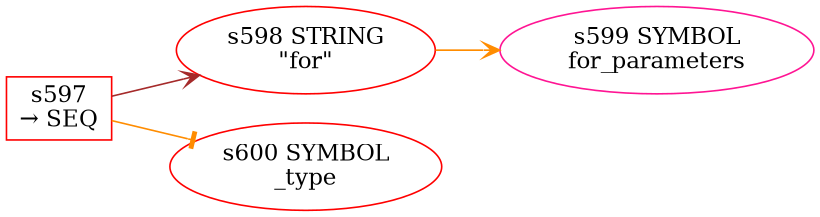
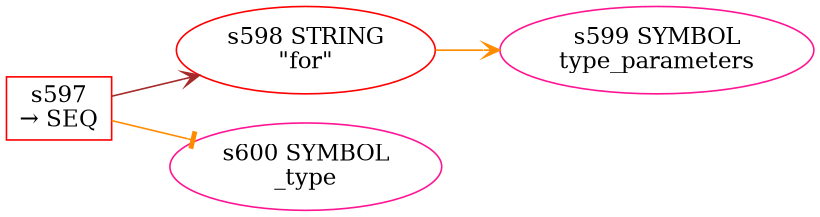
(657, 50) -> (657, 50)
(306, 167) -> (306, 167)
